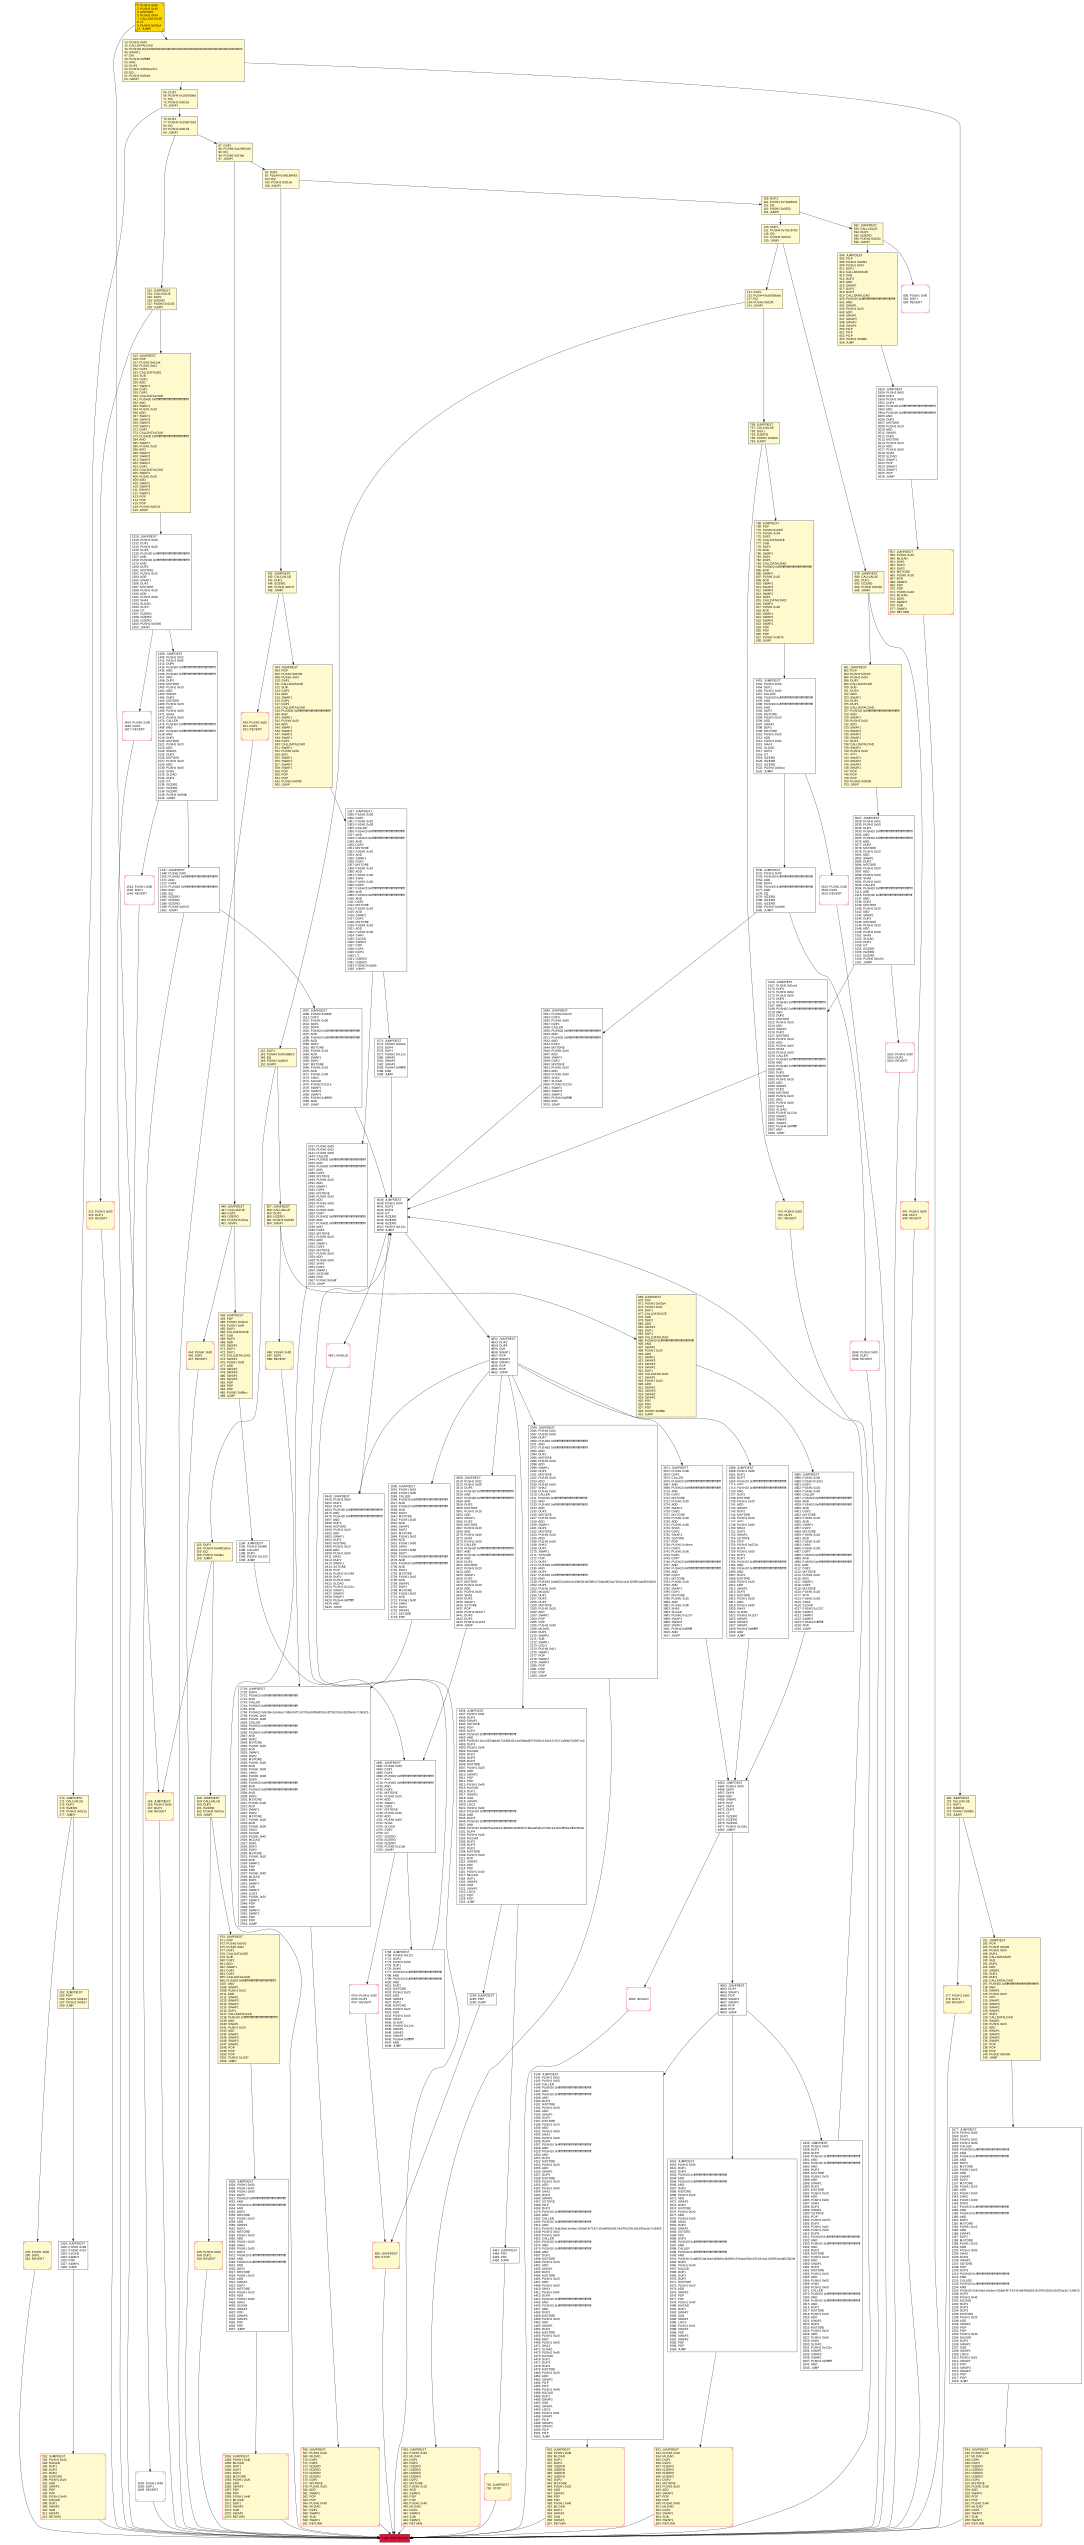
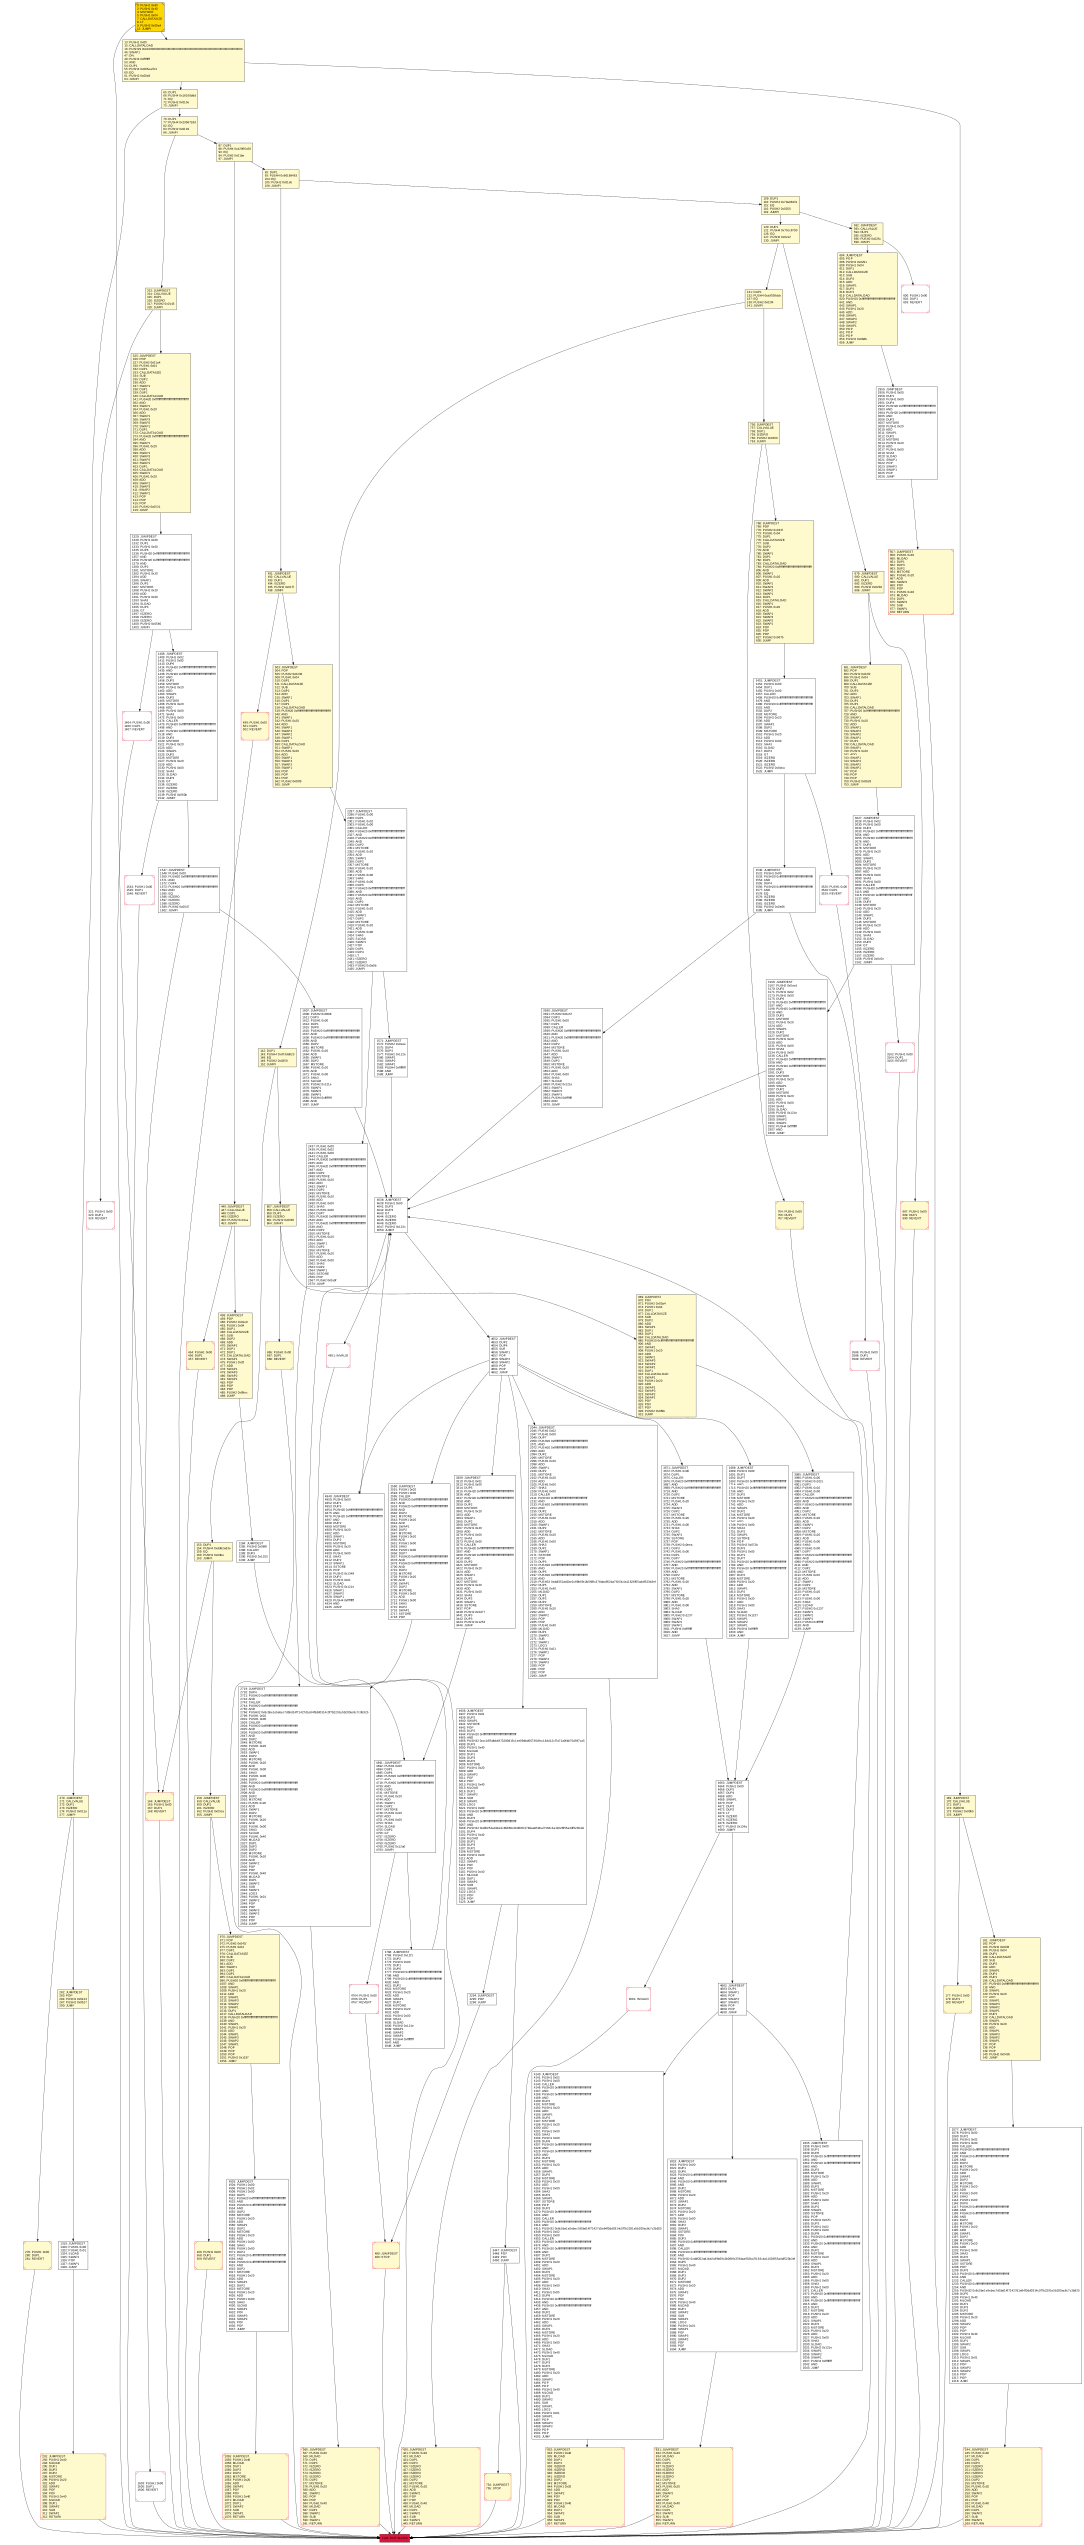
(100, 1215) -> (100, 1215)
(112, 2008) -> (520, 2446)
